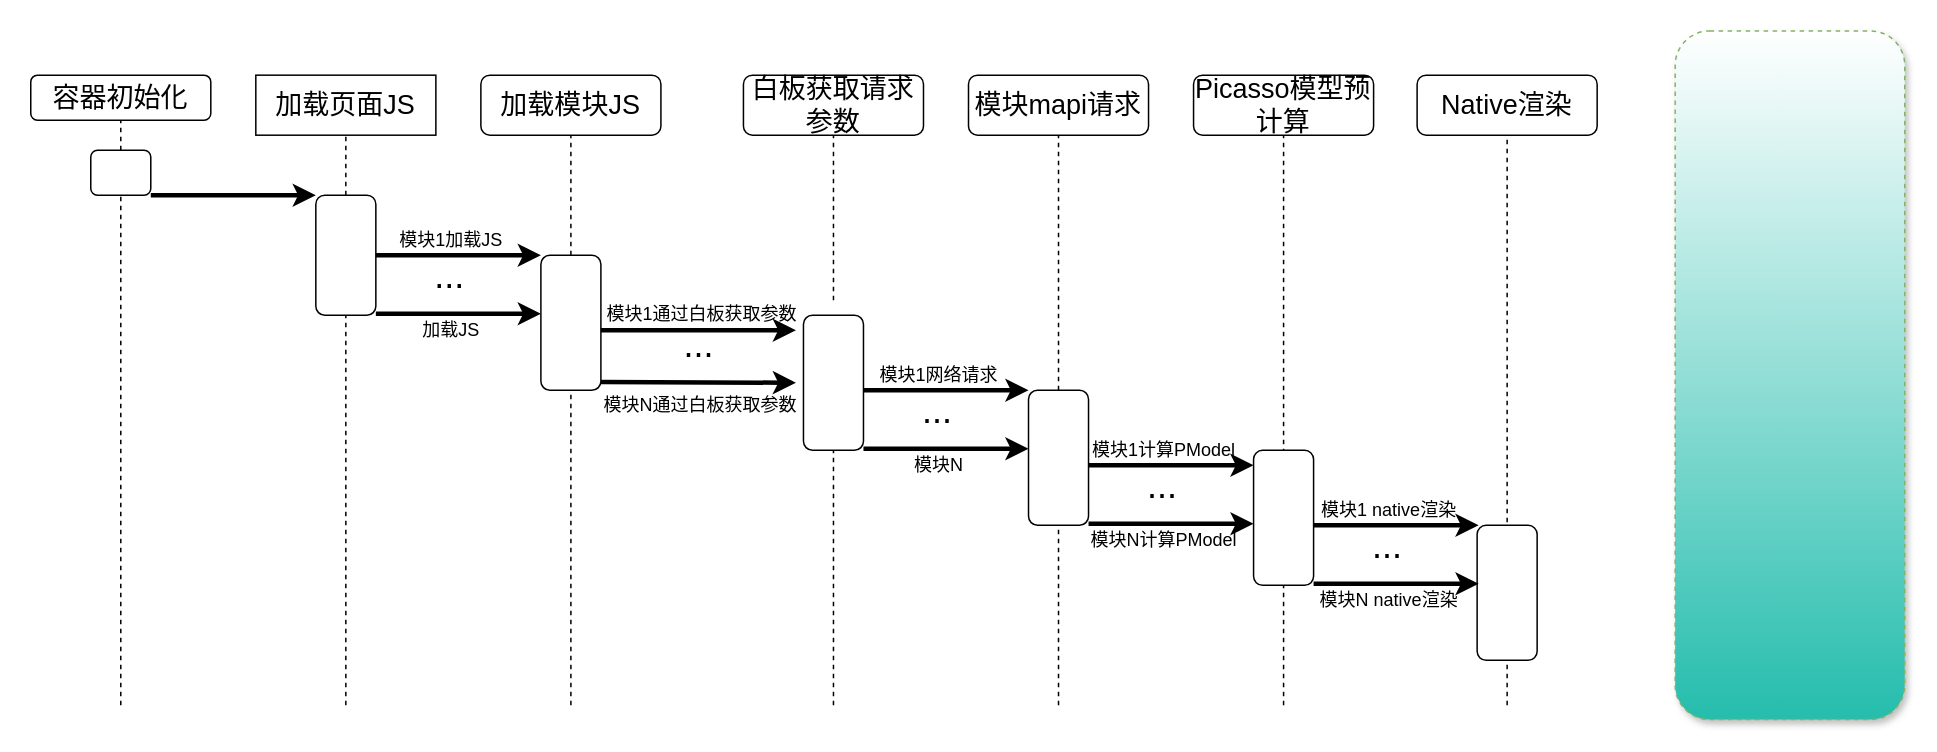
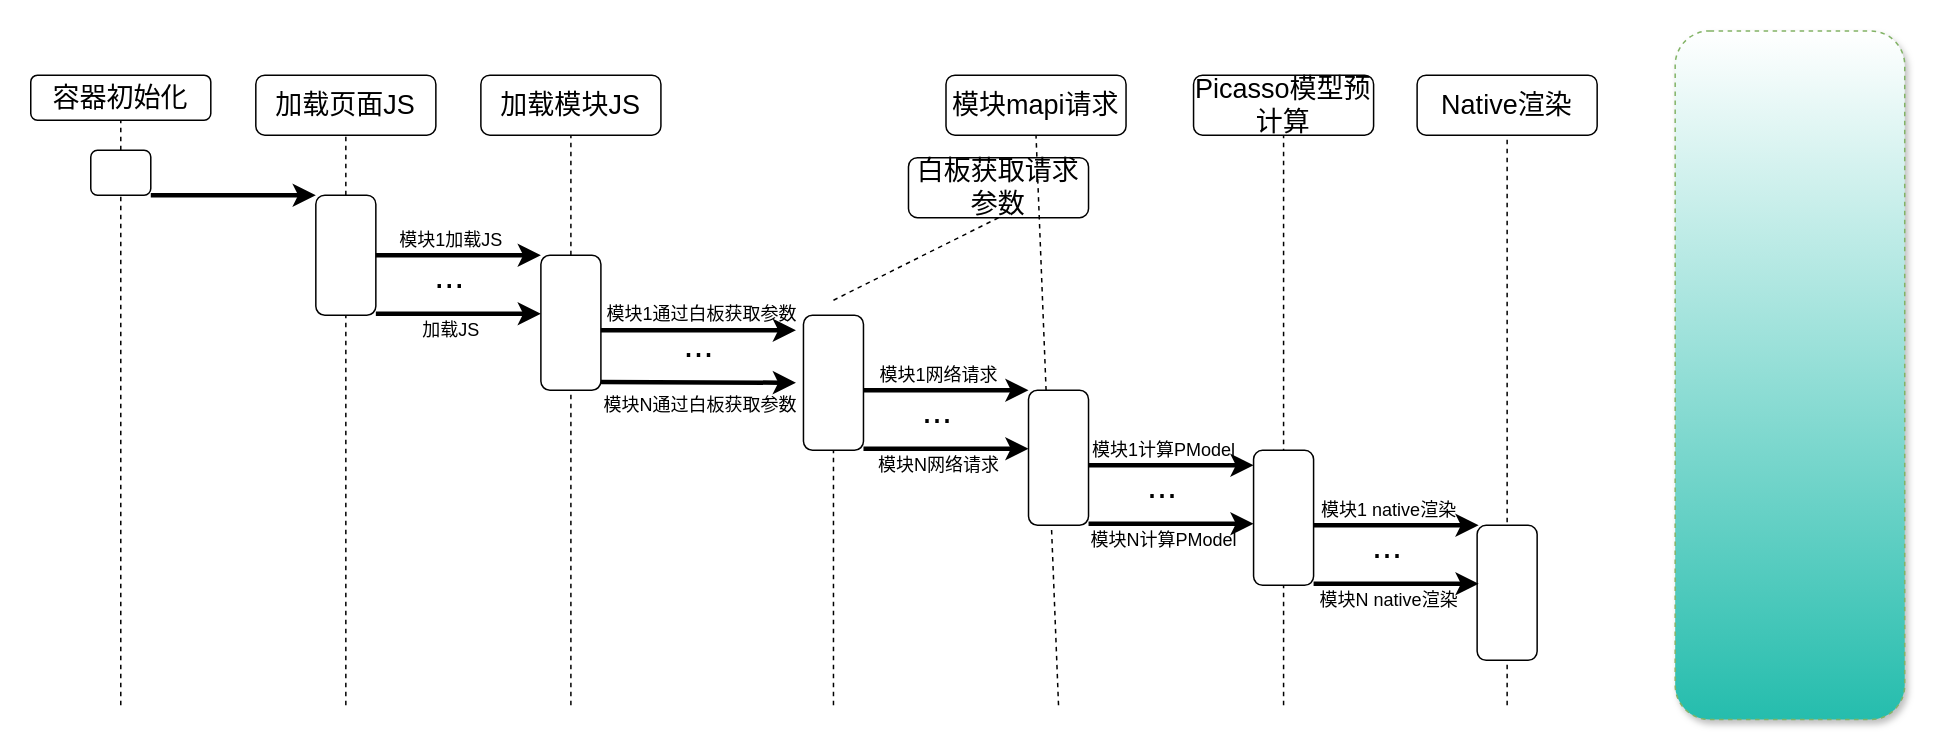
(346, 105) -> (346, 105)
(833, 105) -> (998, 188)
(1058, 105) -> (1036, 105)
(939, 466) -> (939, 466)
